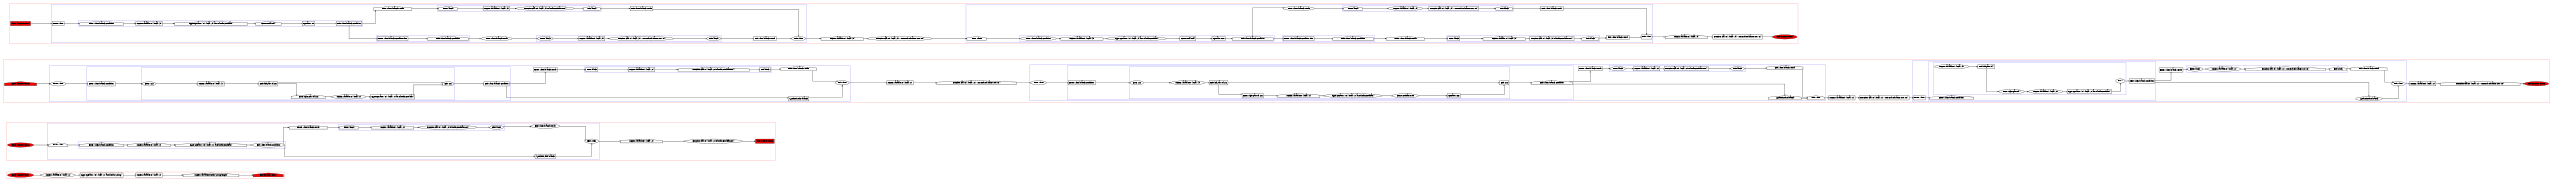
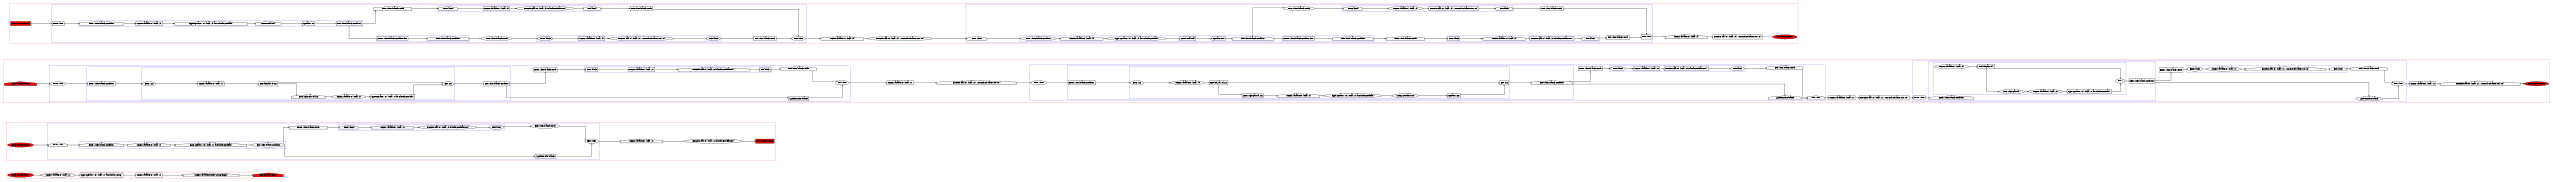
none -> (2062, 68)
(1405, 96) -> (1405, 96)
